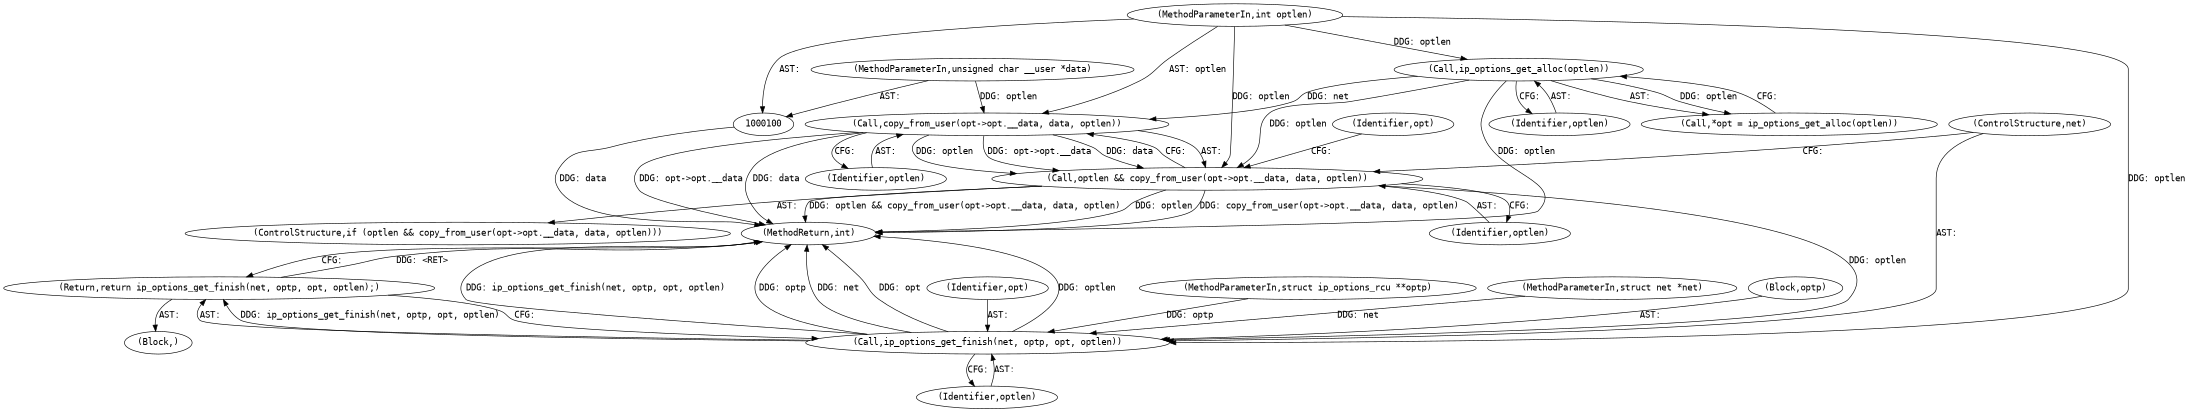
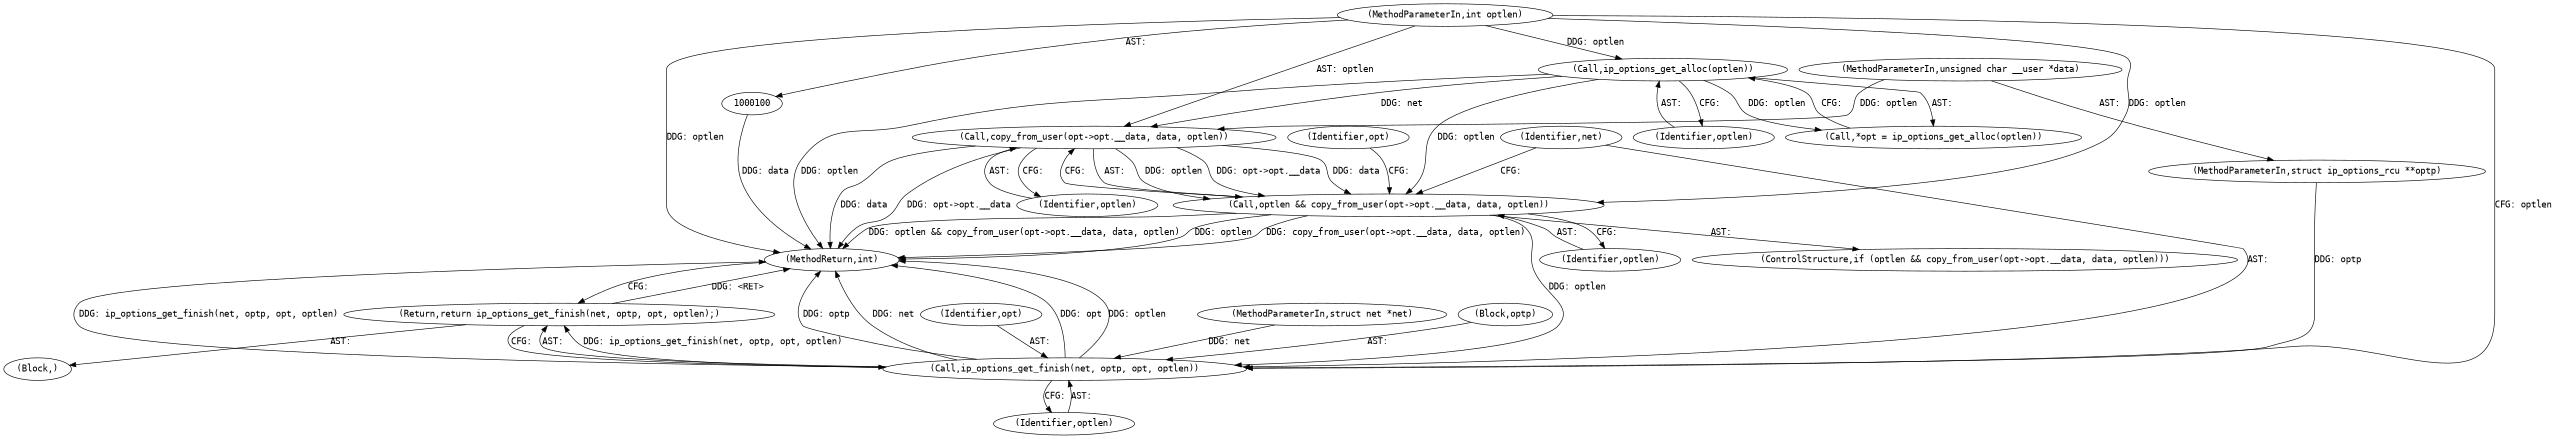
none -> (872, 36)
(860, 97) -> (2128, 123)
(2030, 124) -> (1561, 137)
(2157, 179) -> (2523, 205)
